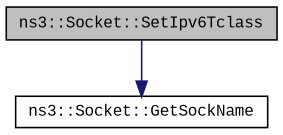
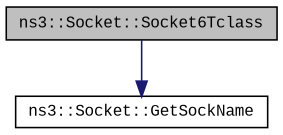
(142, 23) -> (142, 23)
